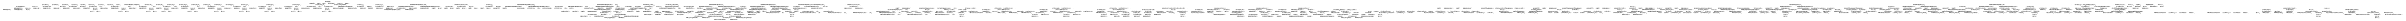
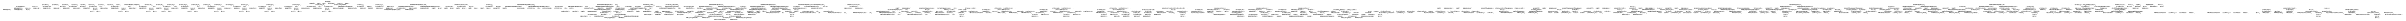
none -> (1575, 11)
